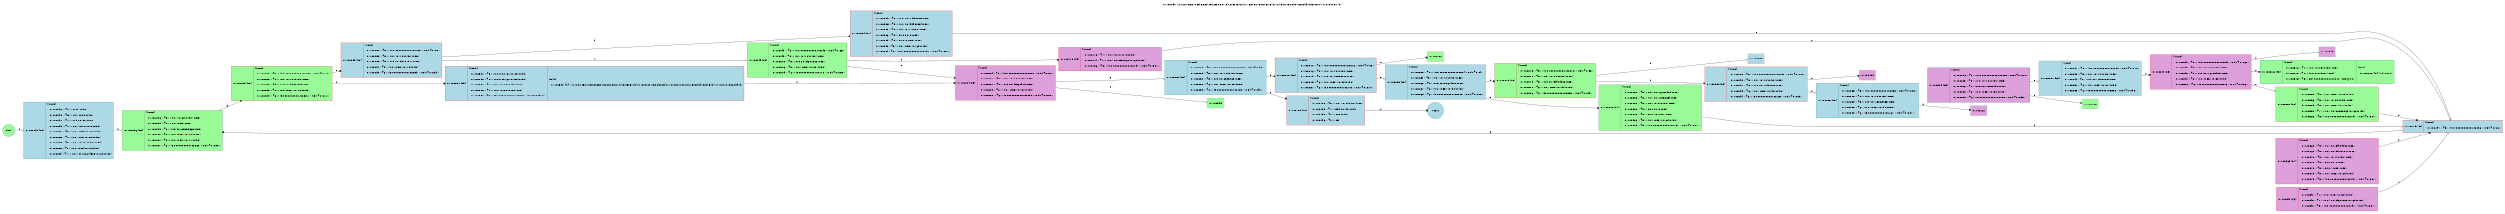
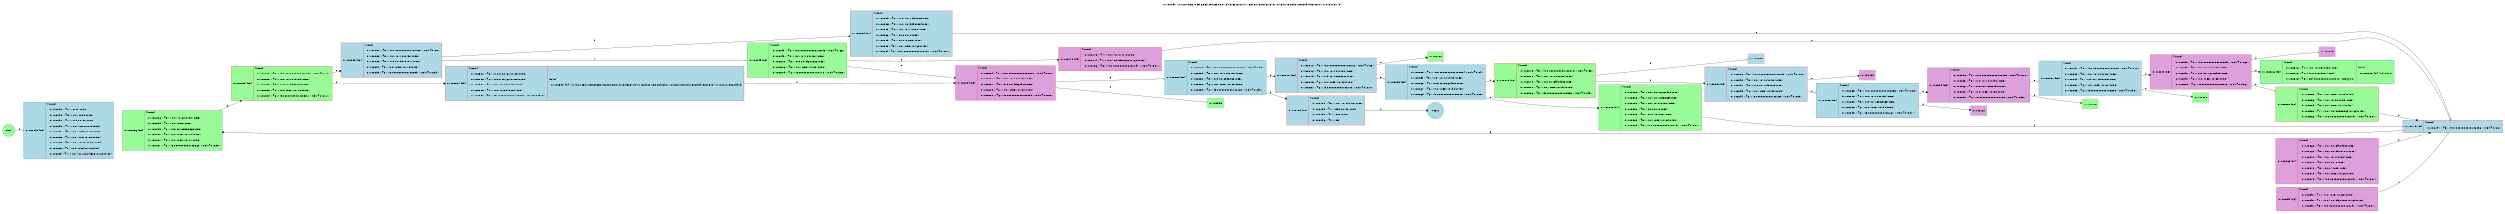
none -> (1922, 93)
none -> (2201, 98)
(117, 130) -> none
